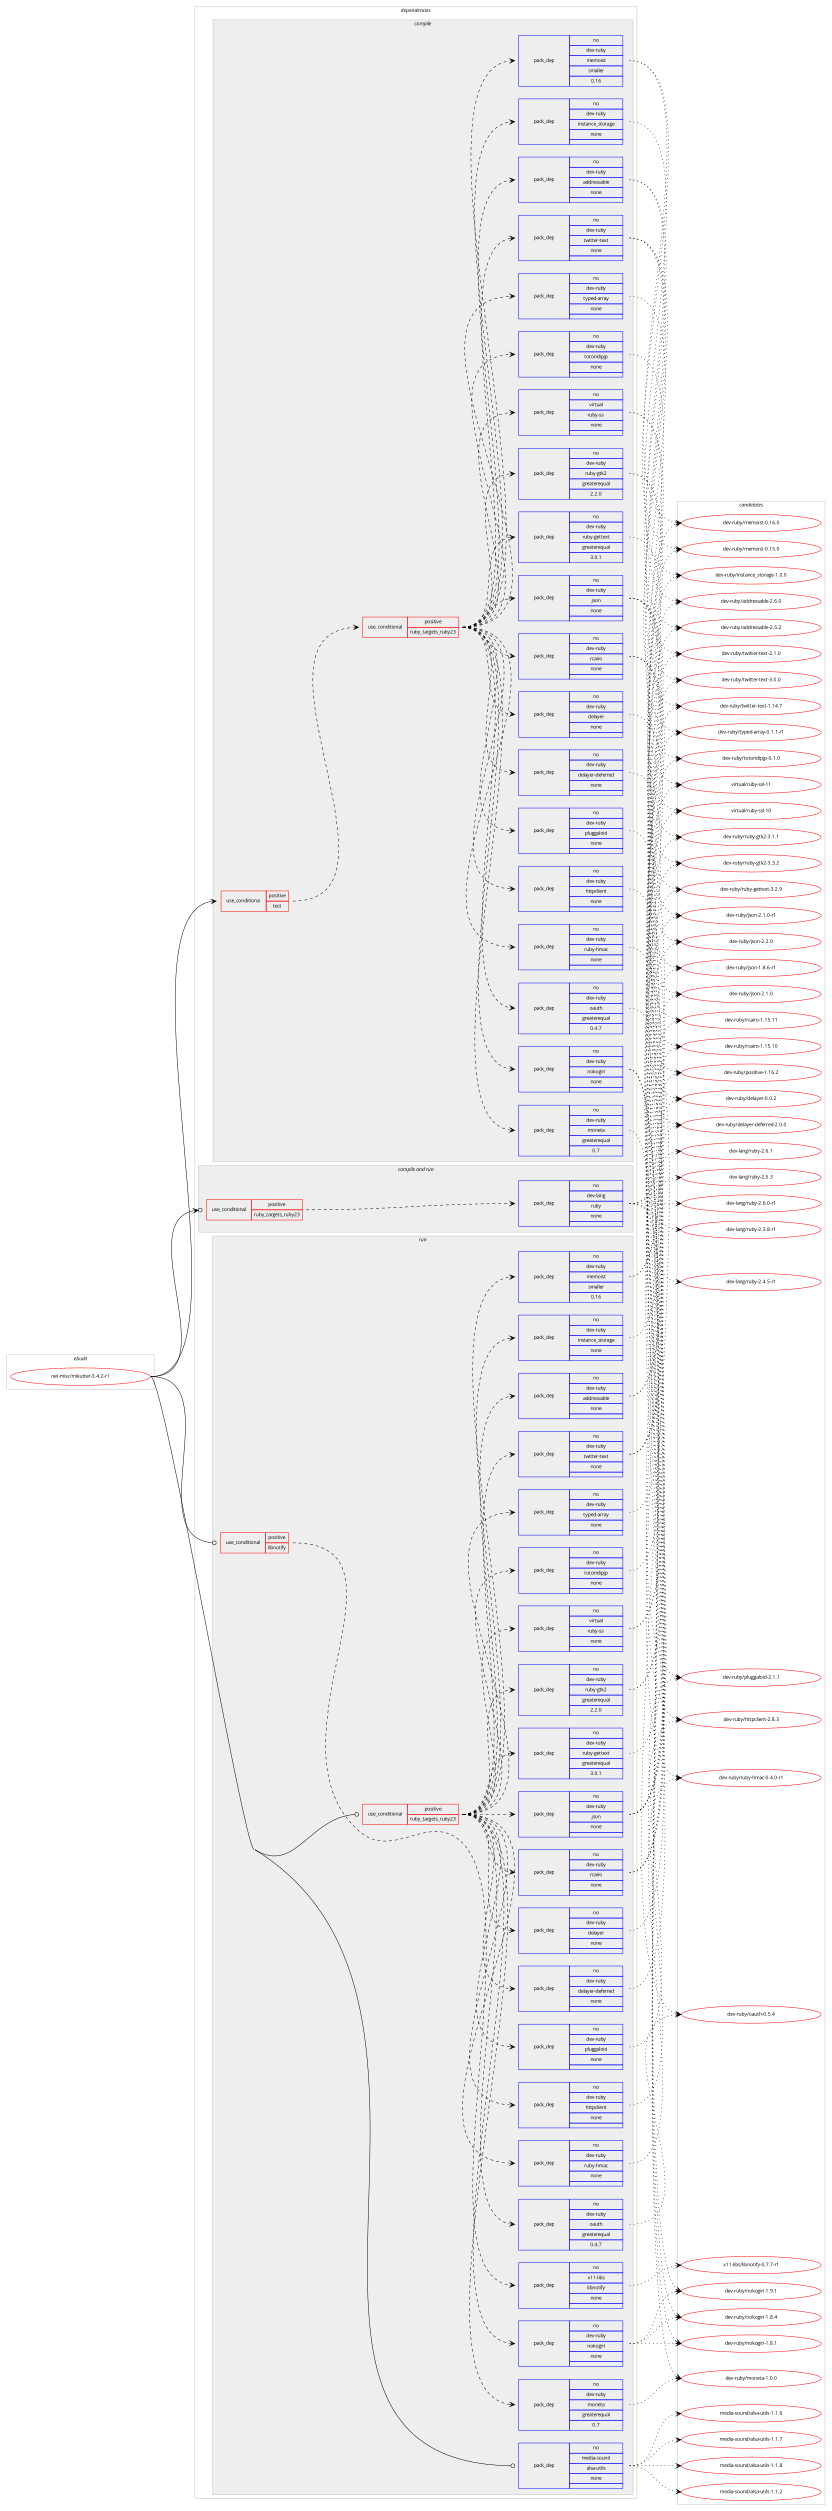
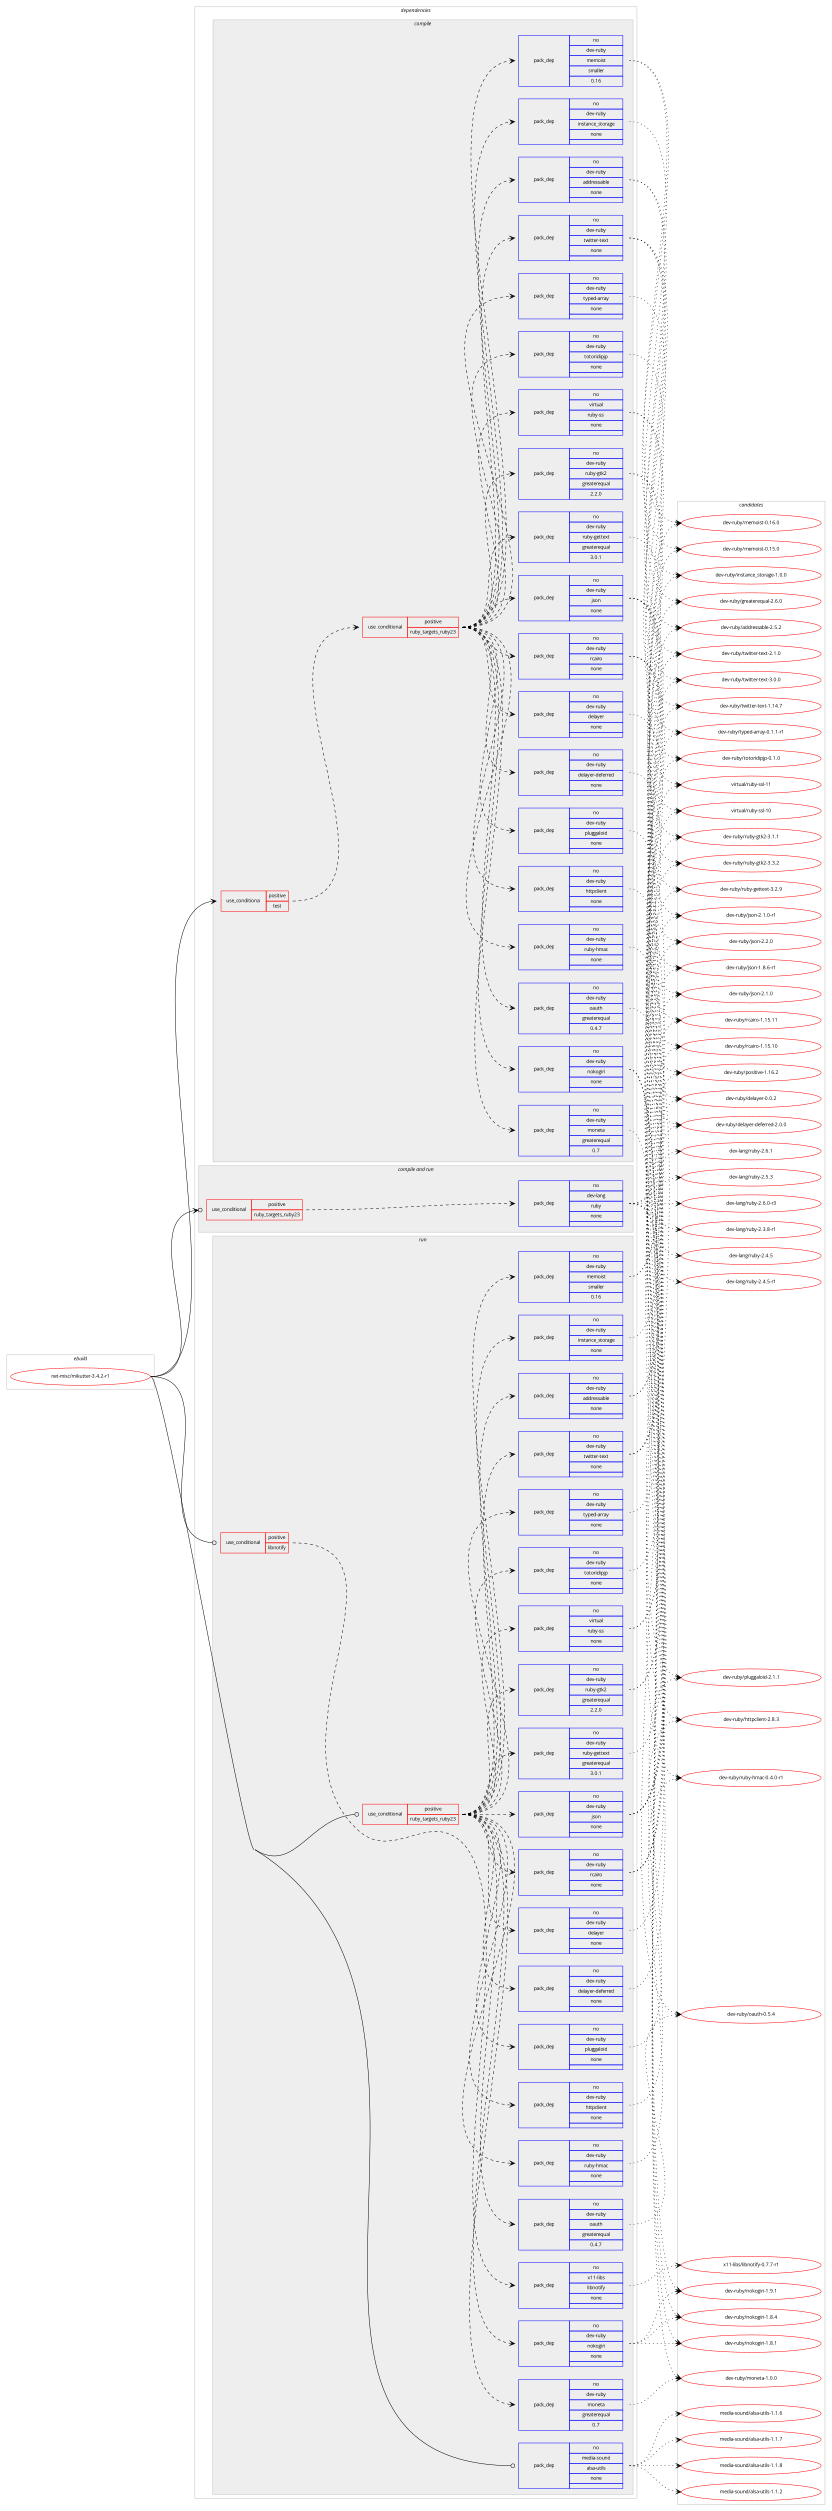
(751, 602) -> (751, 602)
(751, 1204) -> (751, 1204)
none -> (751, 1256)
